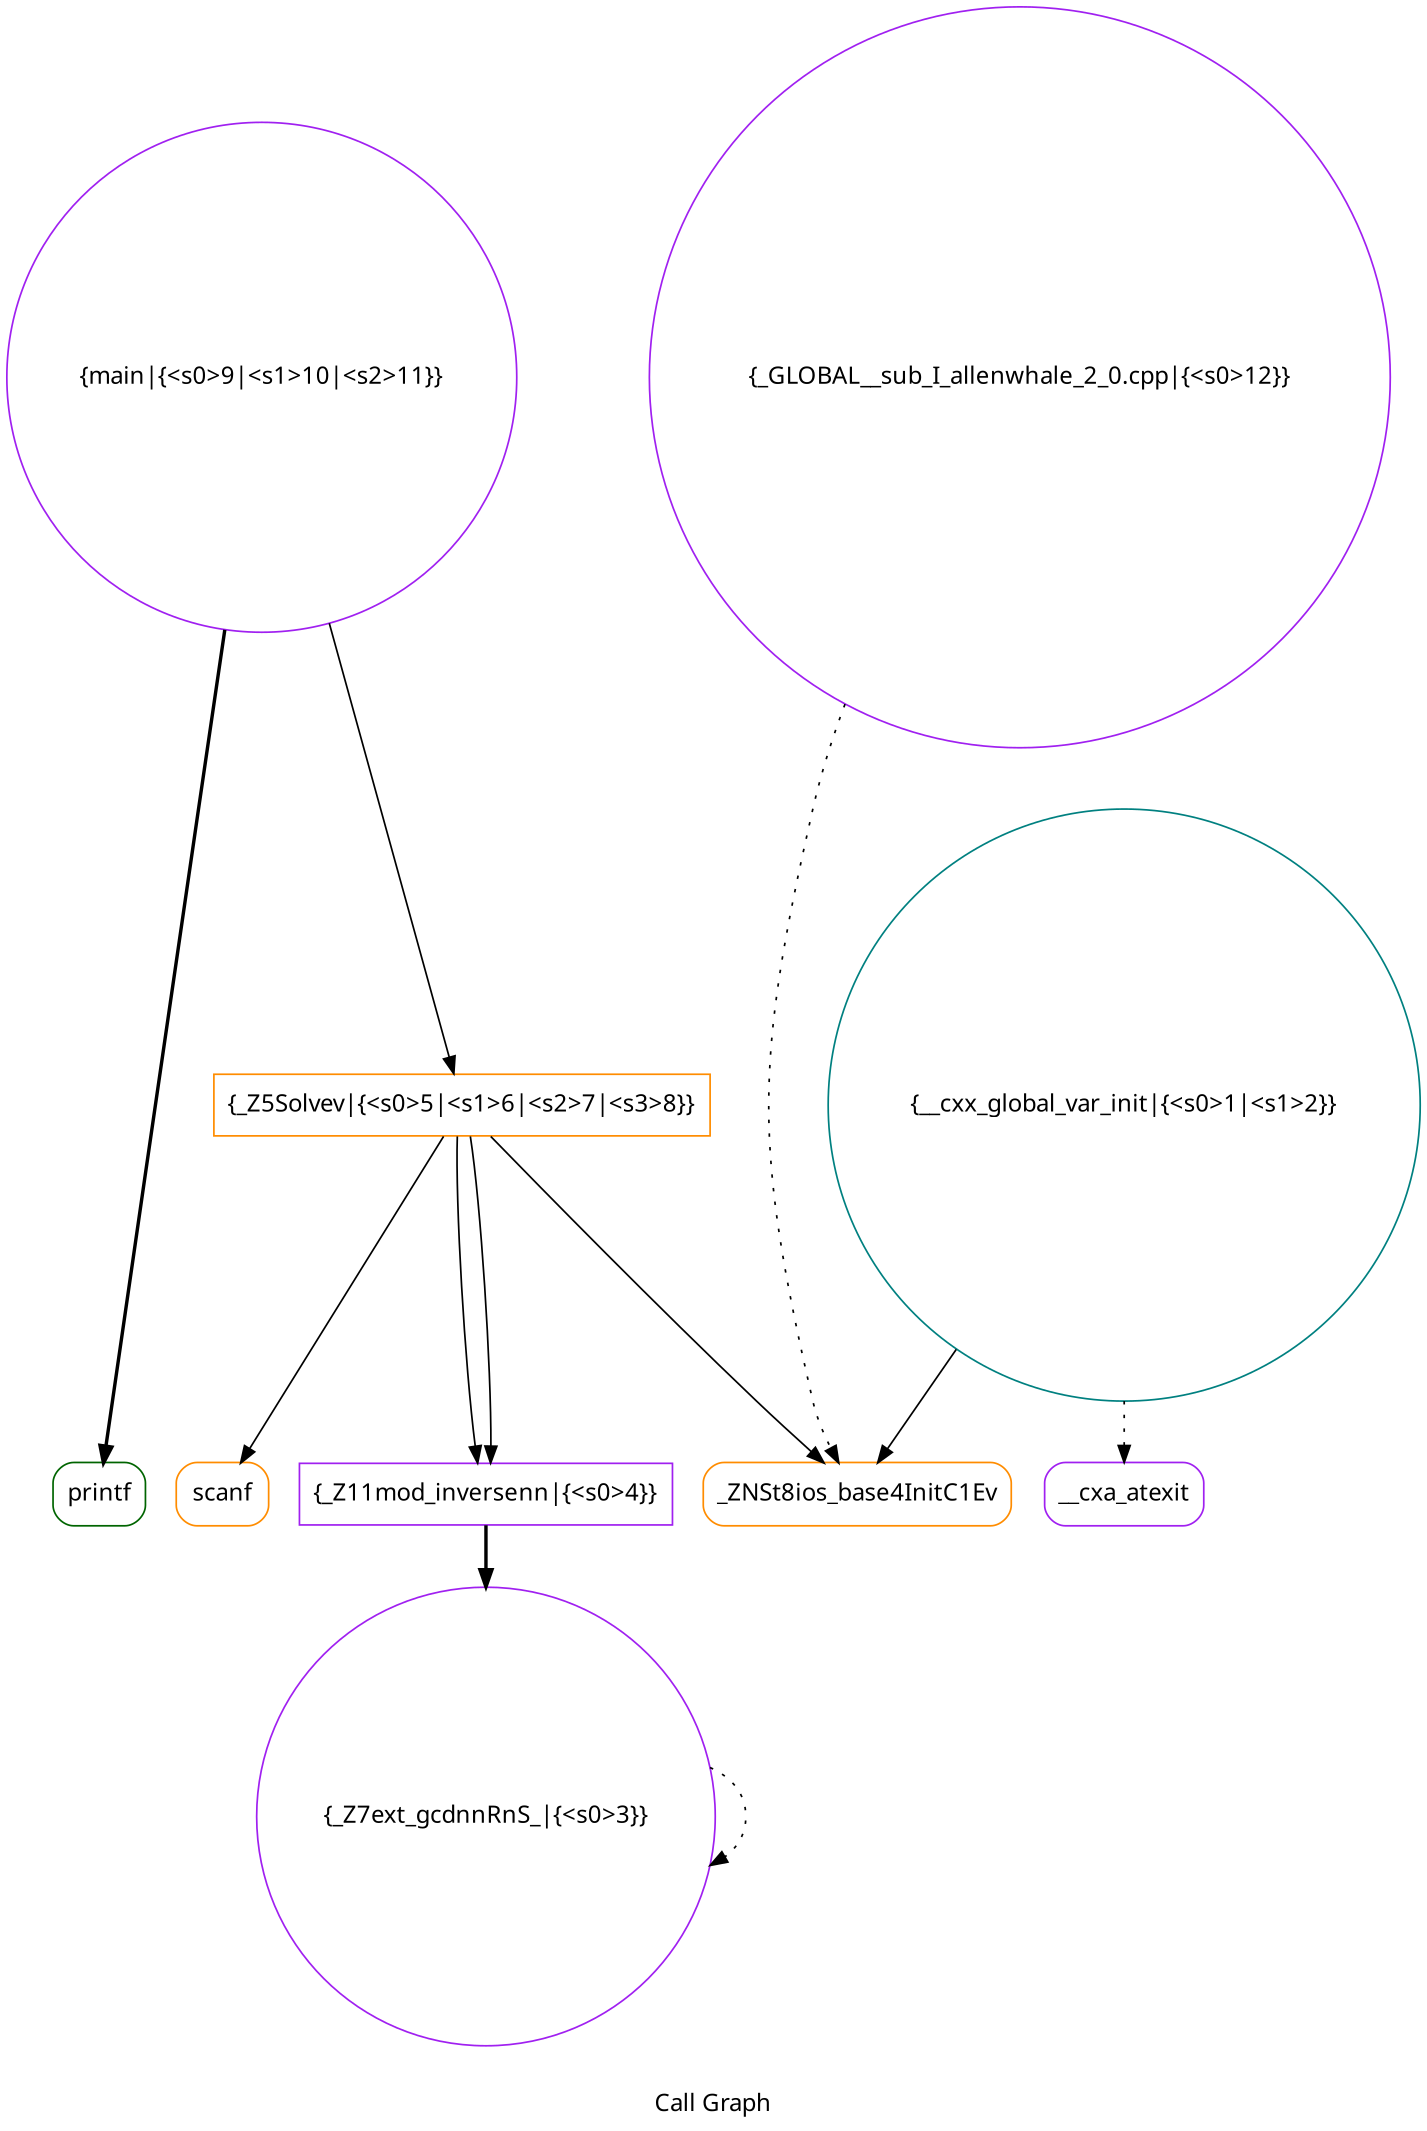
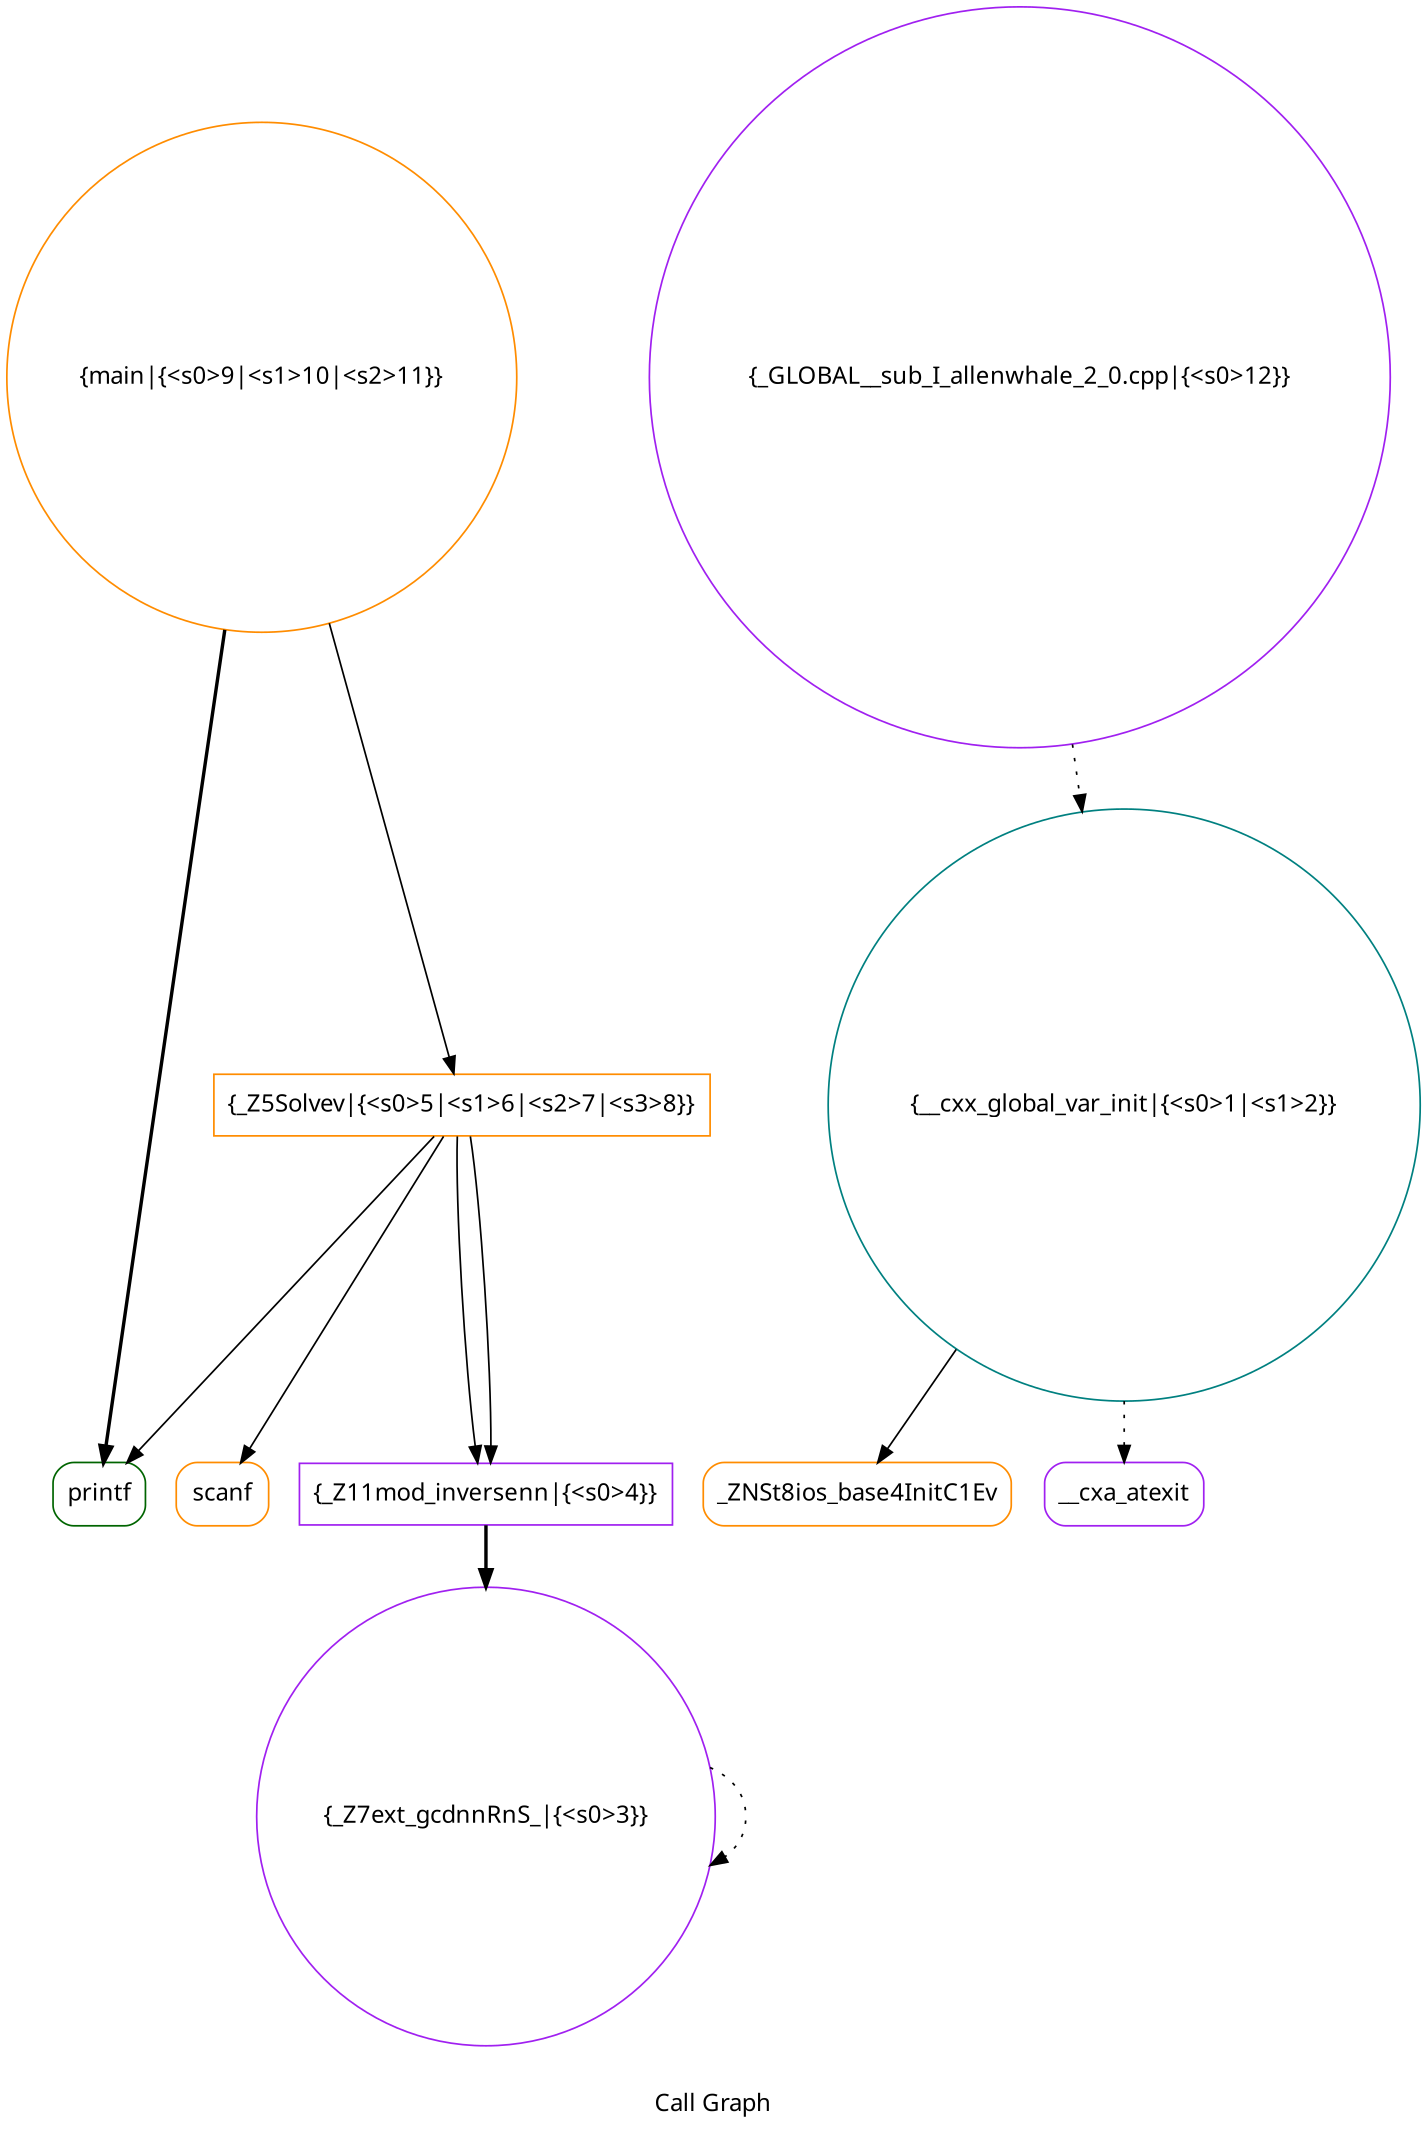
(262, 377) -> (262, 377)
(770, 1075) -> (1076, 770)
(649, 1296) -> (286, 1294)
